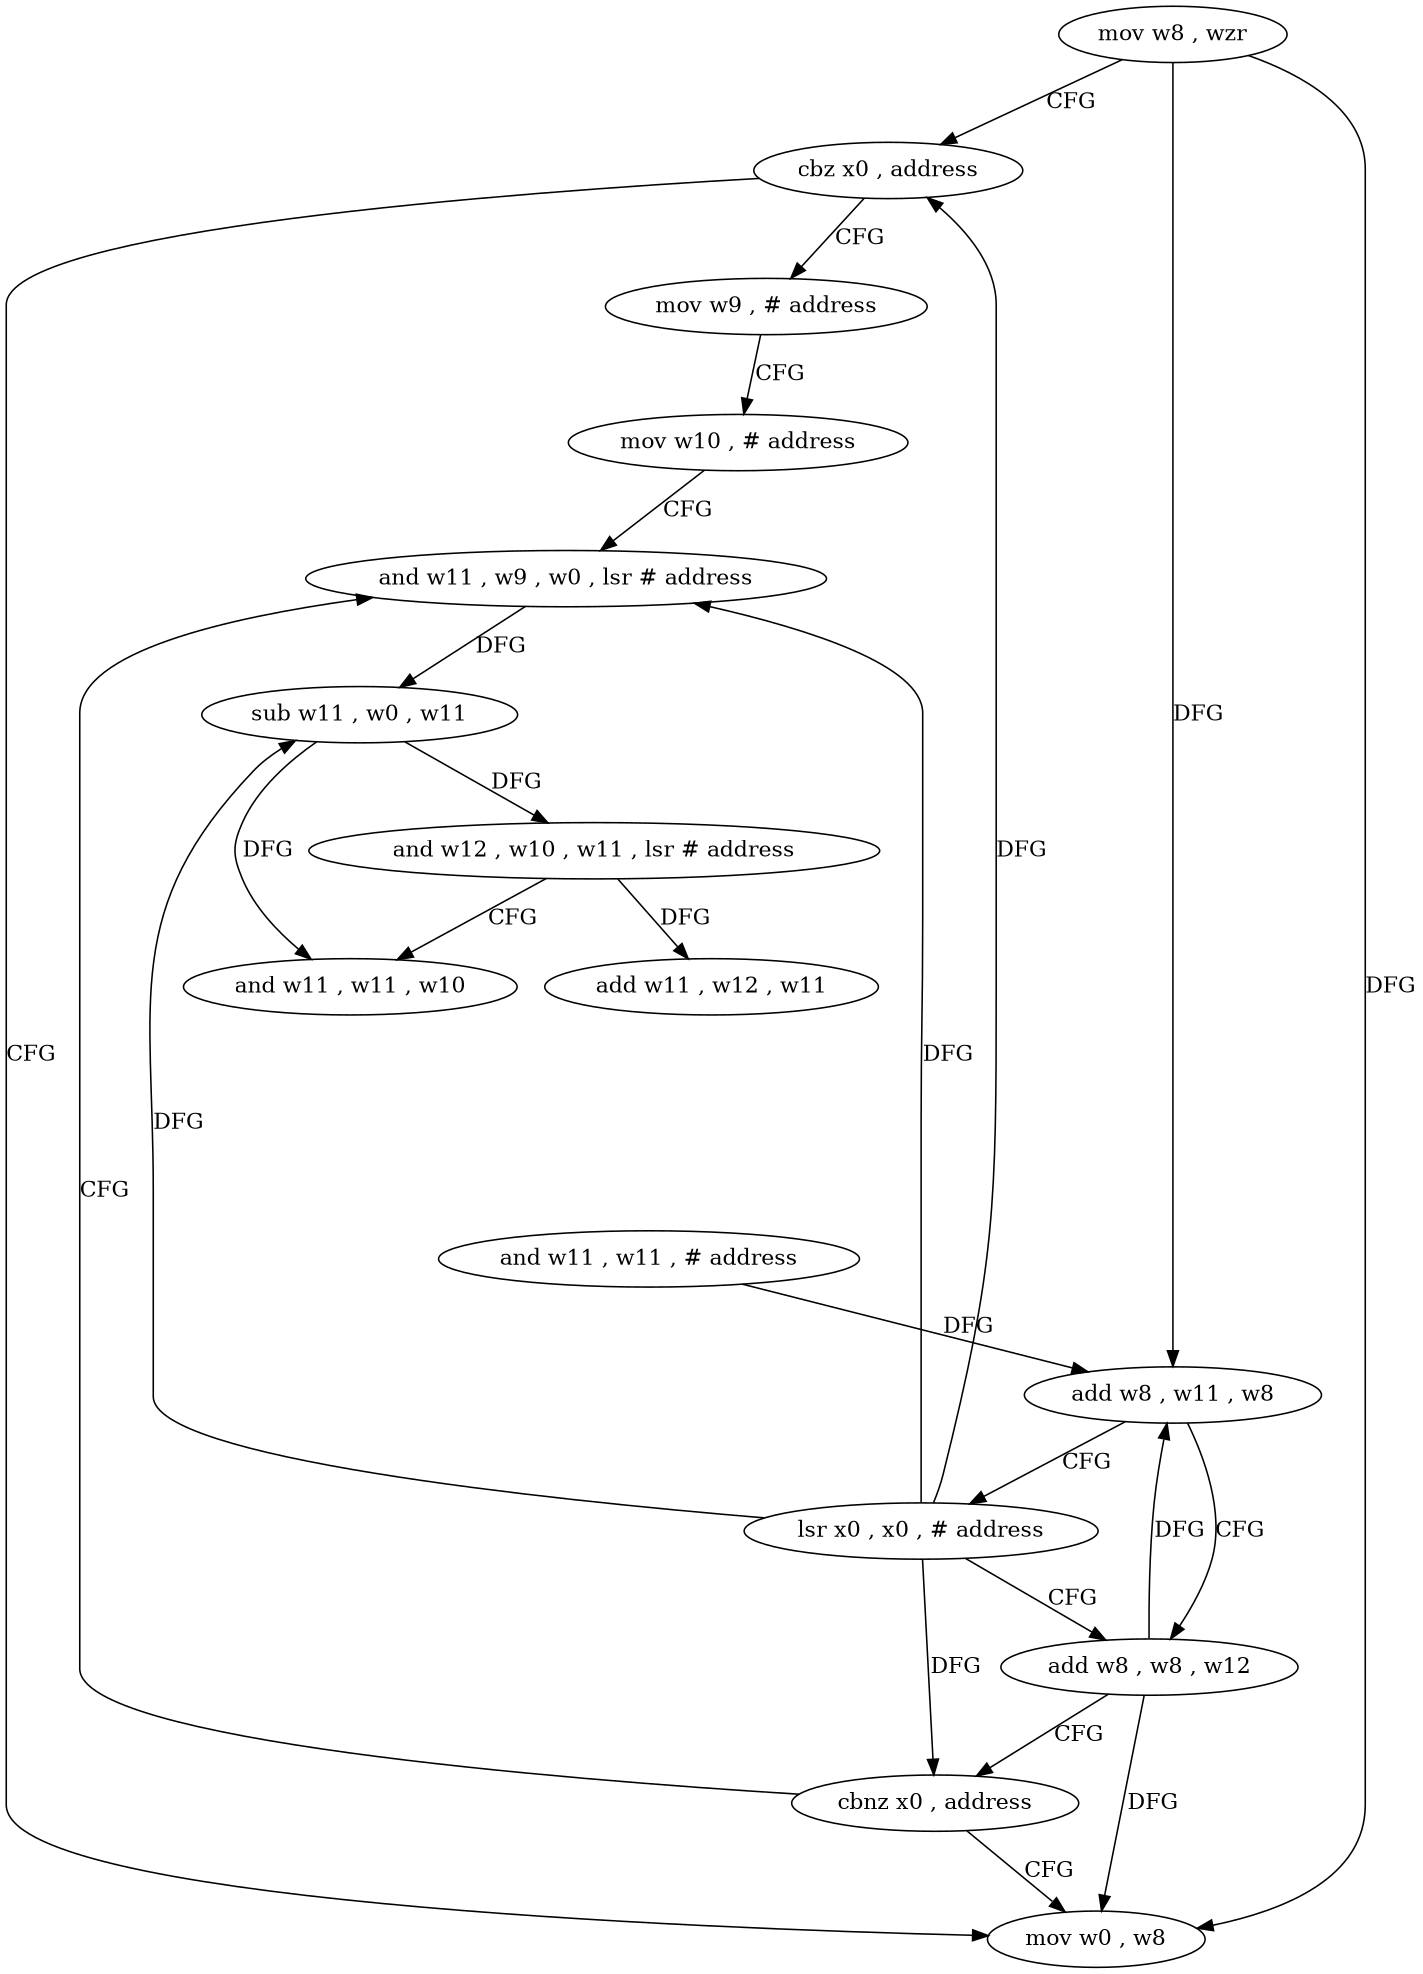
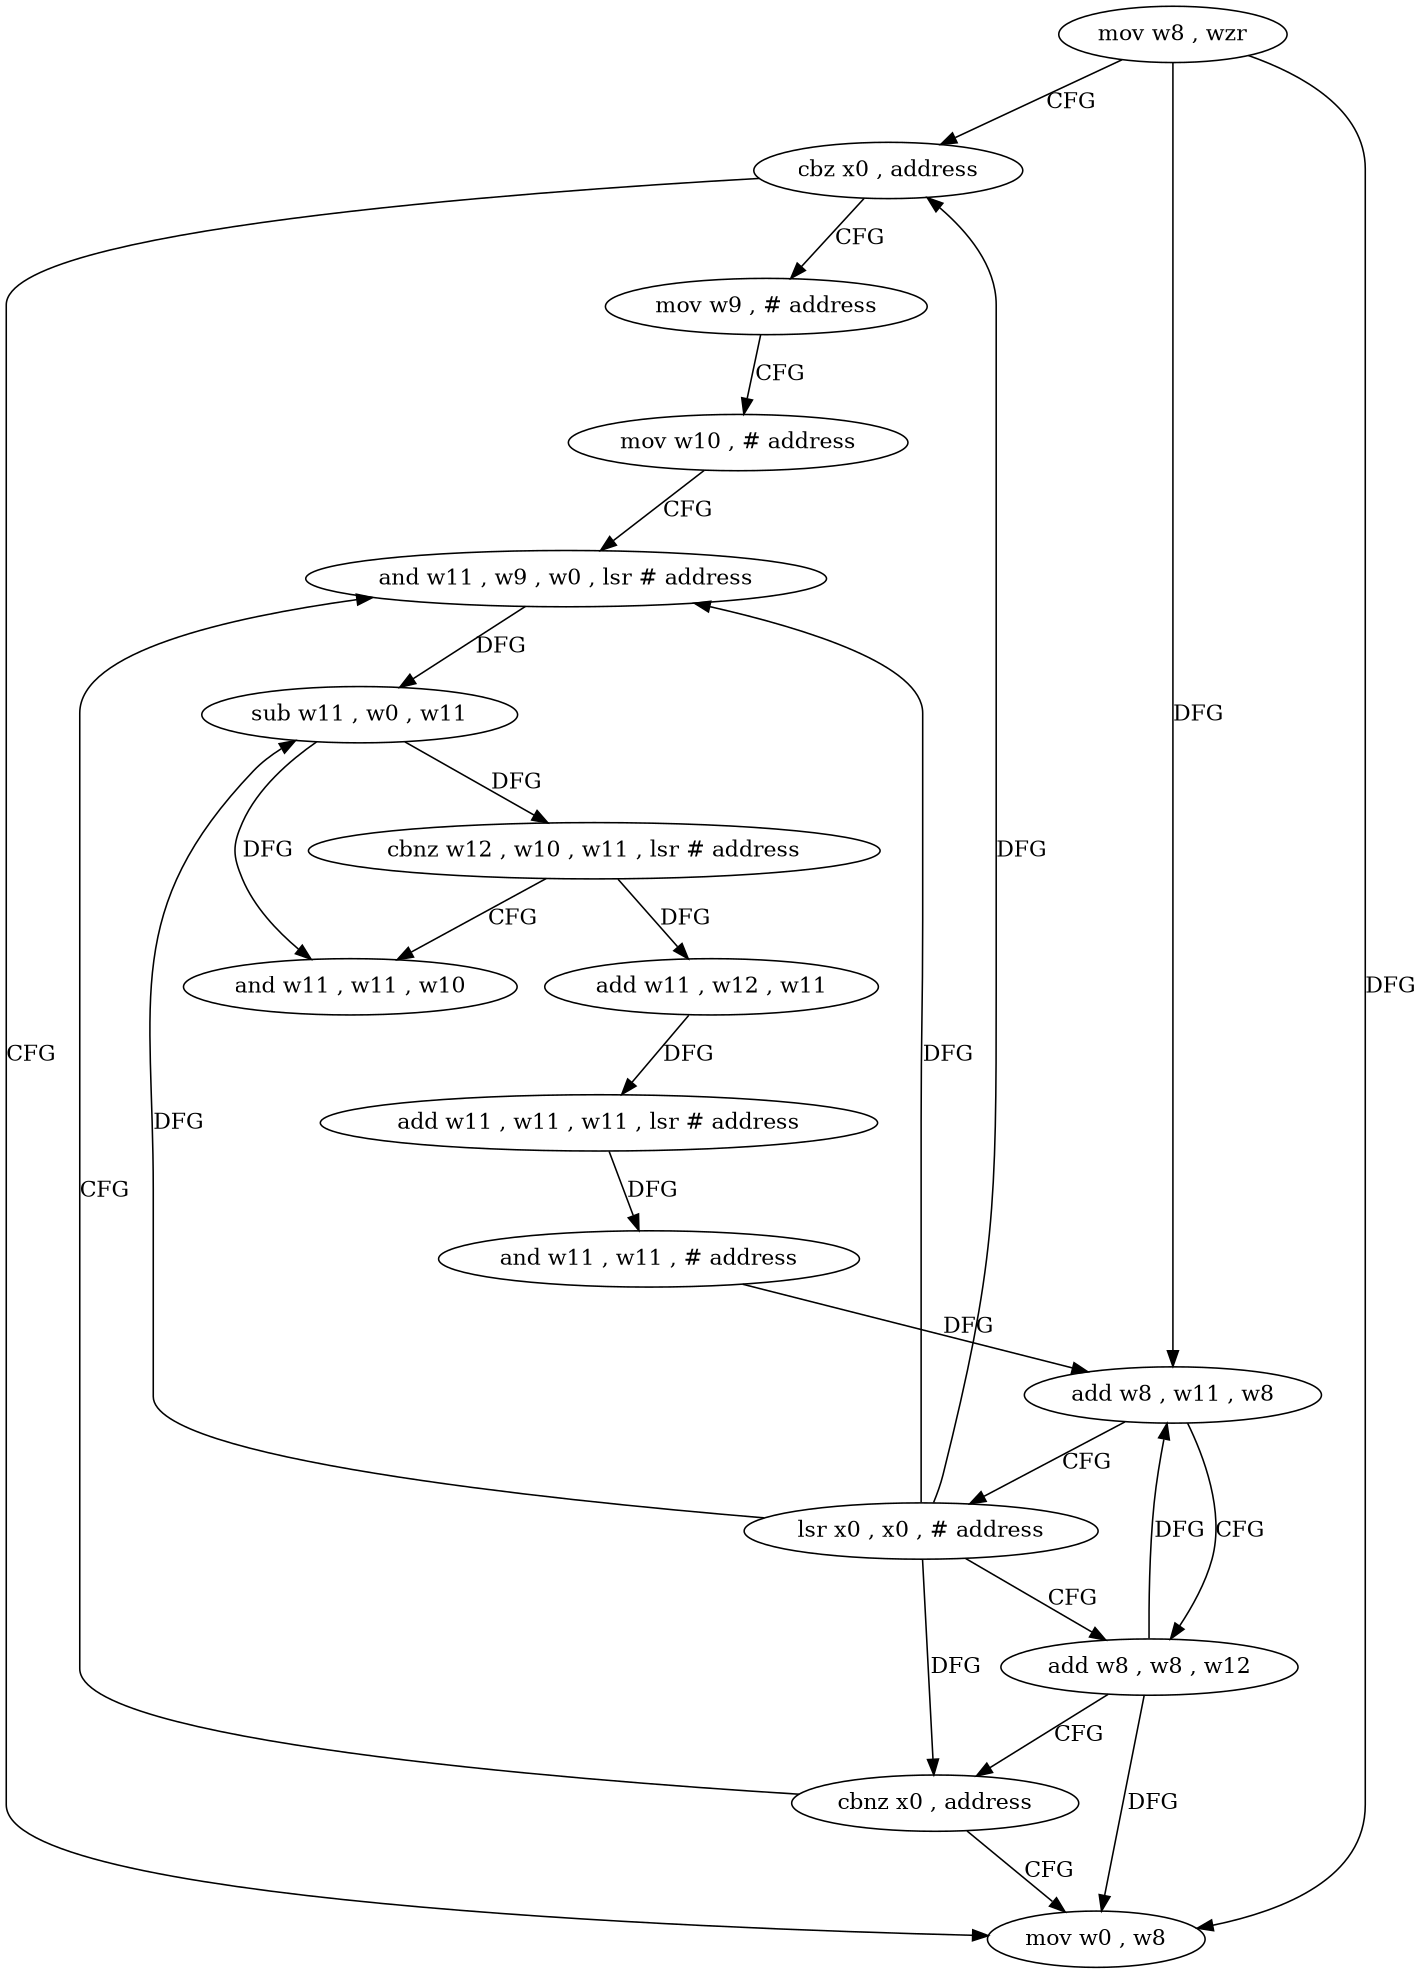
(594, 851) -> (594, 851)
none -> (599, 1123)
